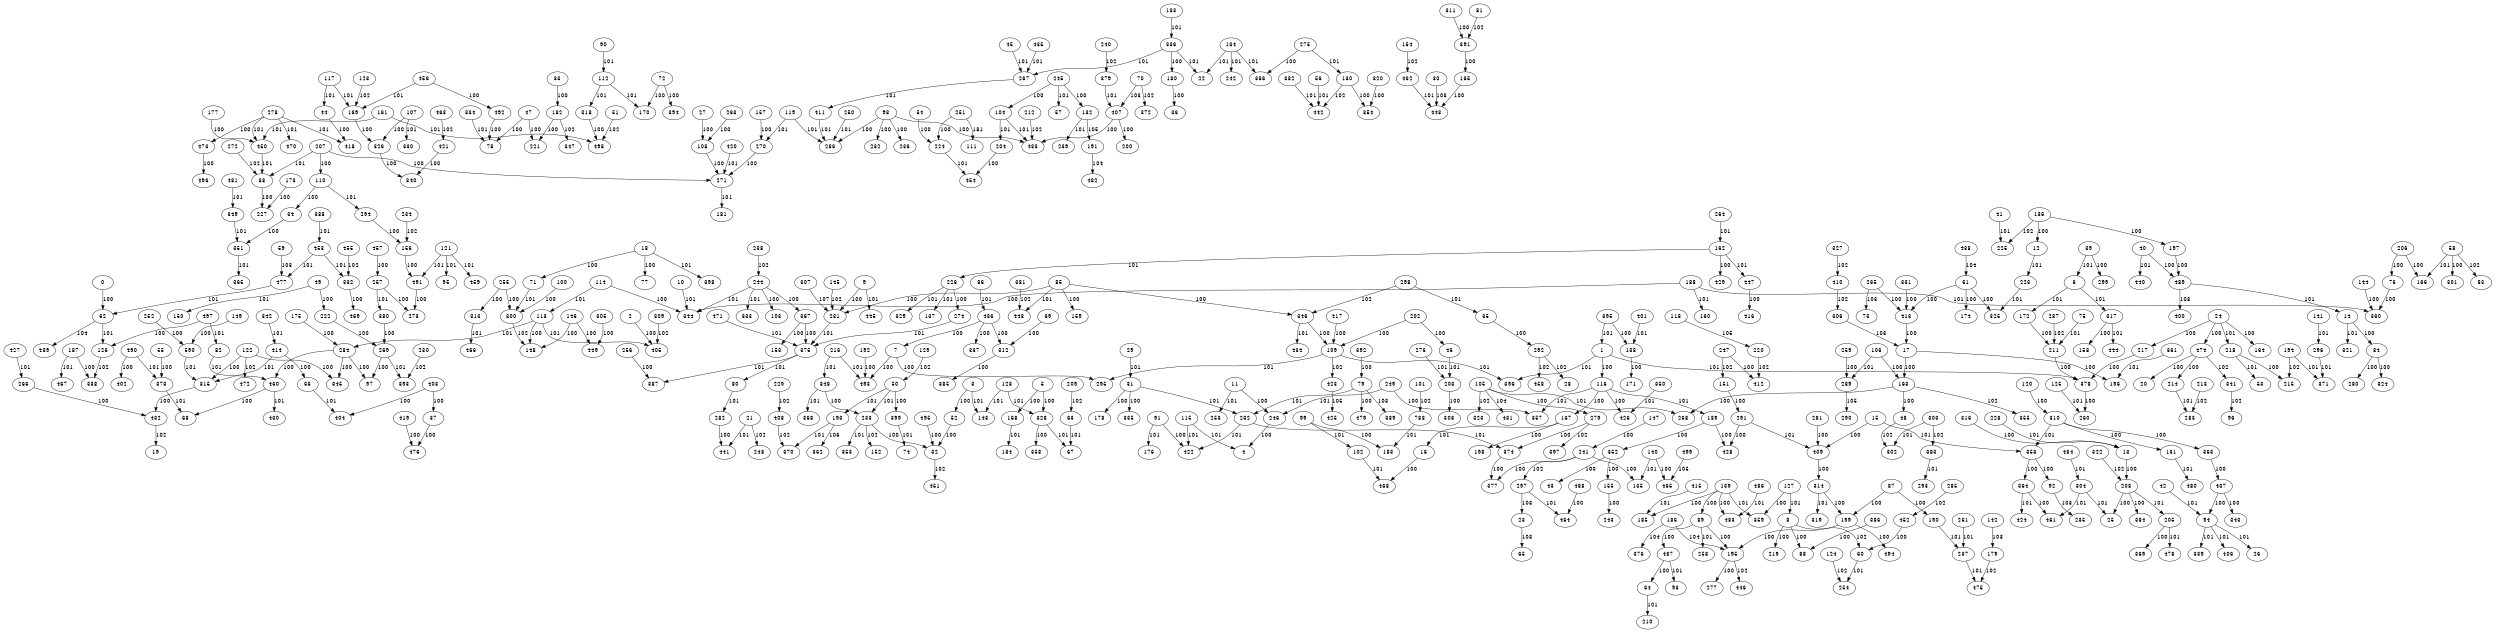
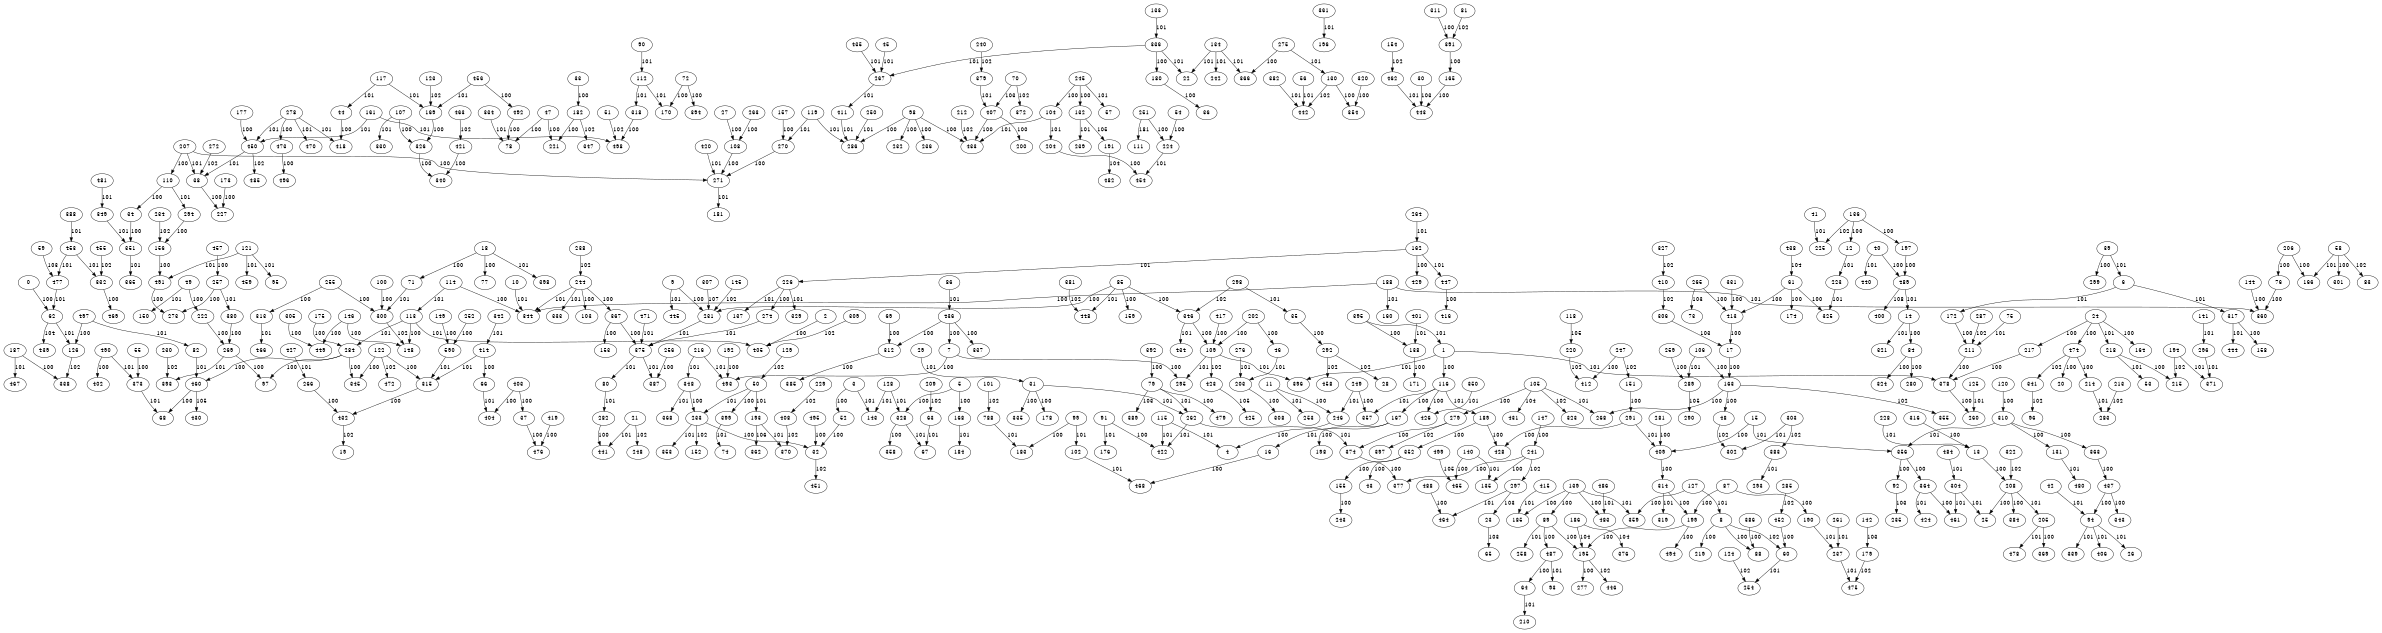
none -> (255, 181)
(2012, 357) -> none
(280, 401) -> (202, 401)
